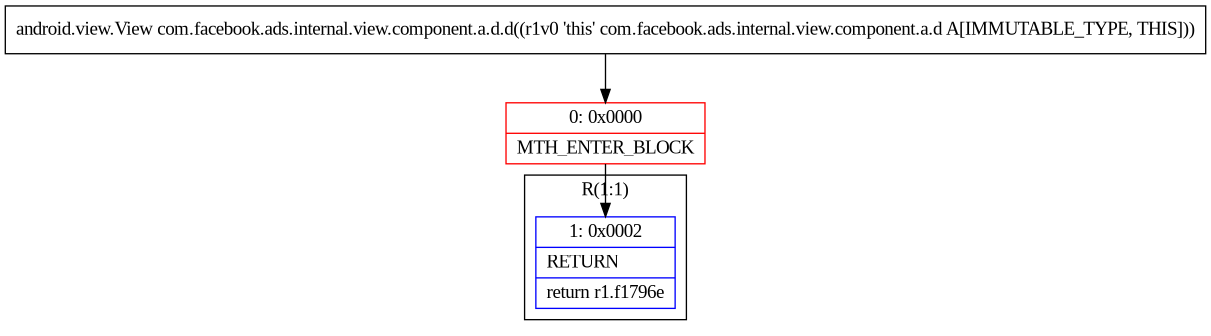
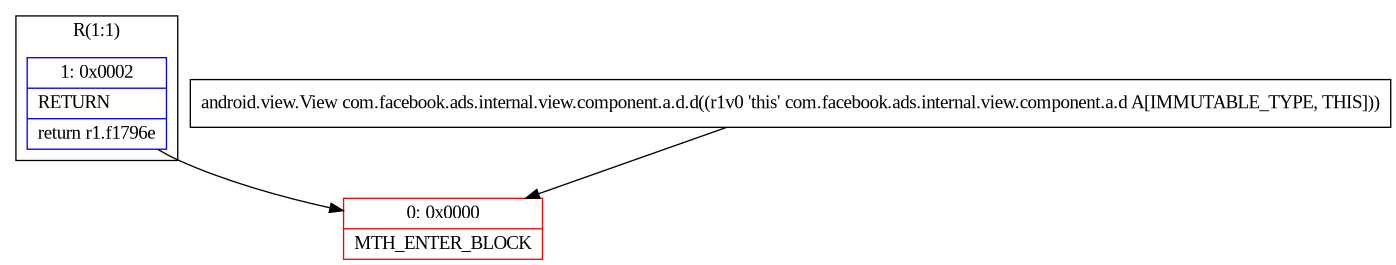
(605, 184) -> (242, 184)
